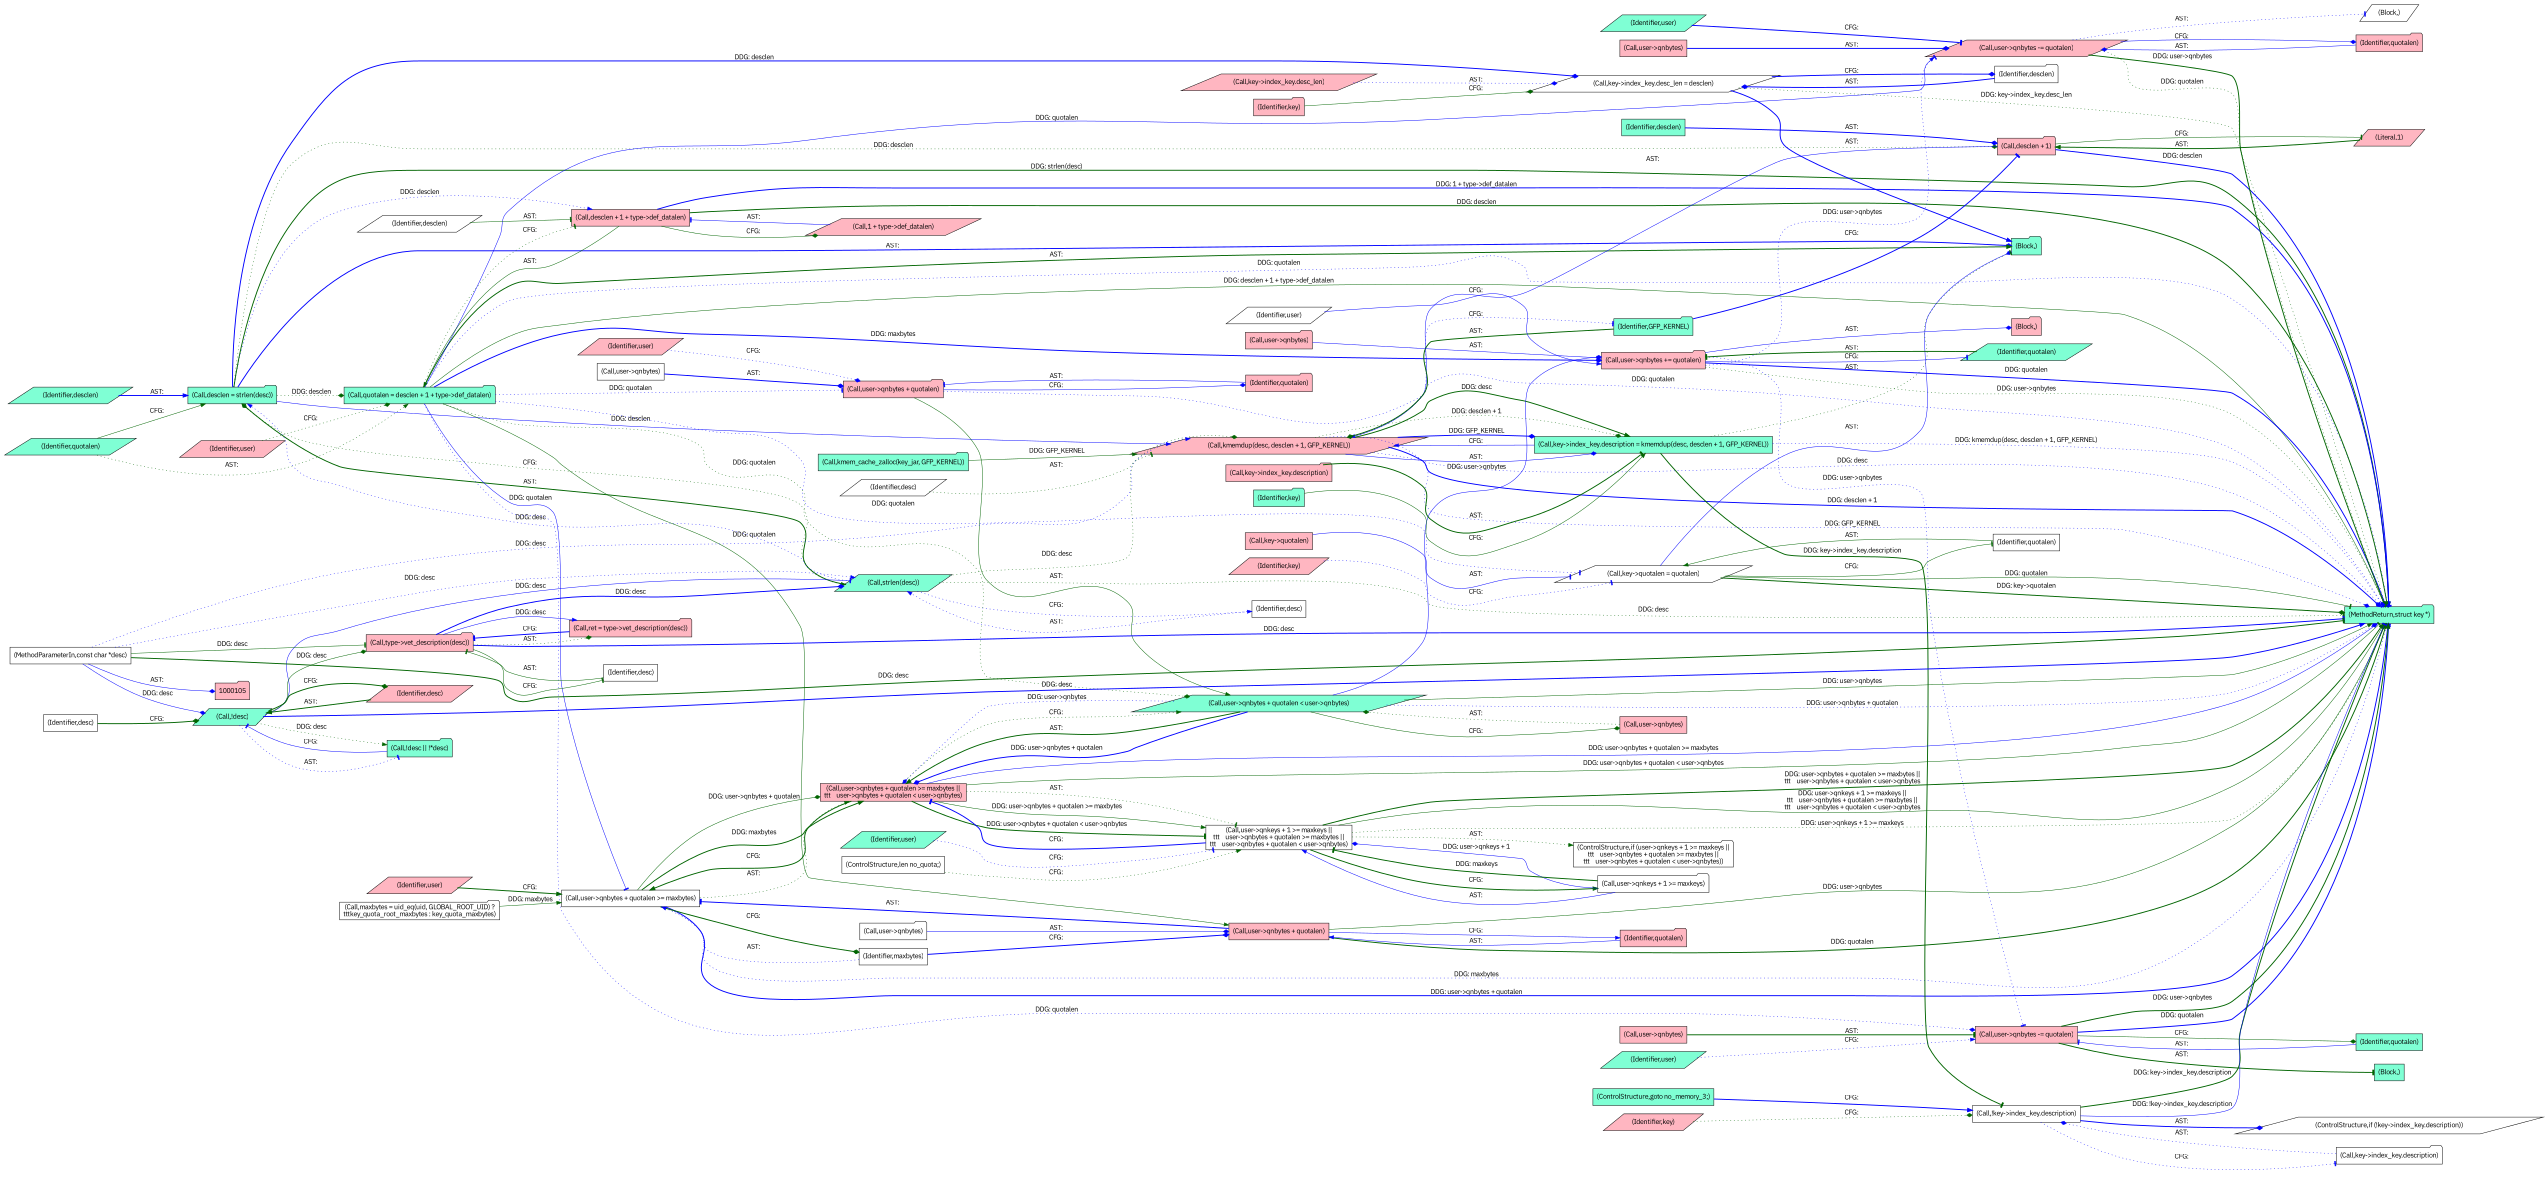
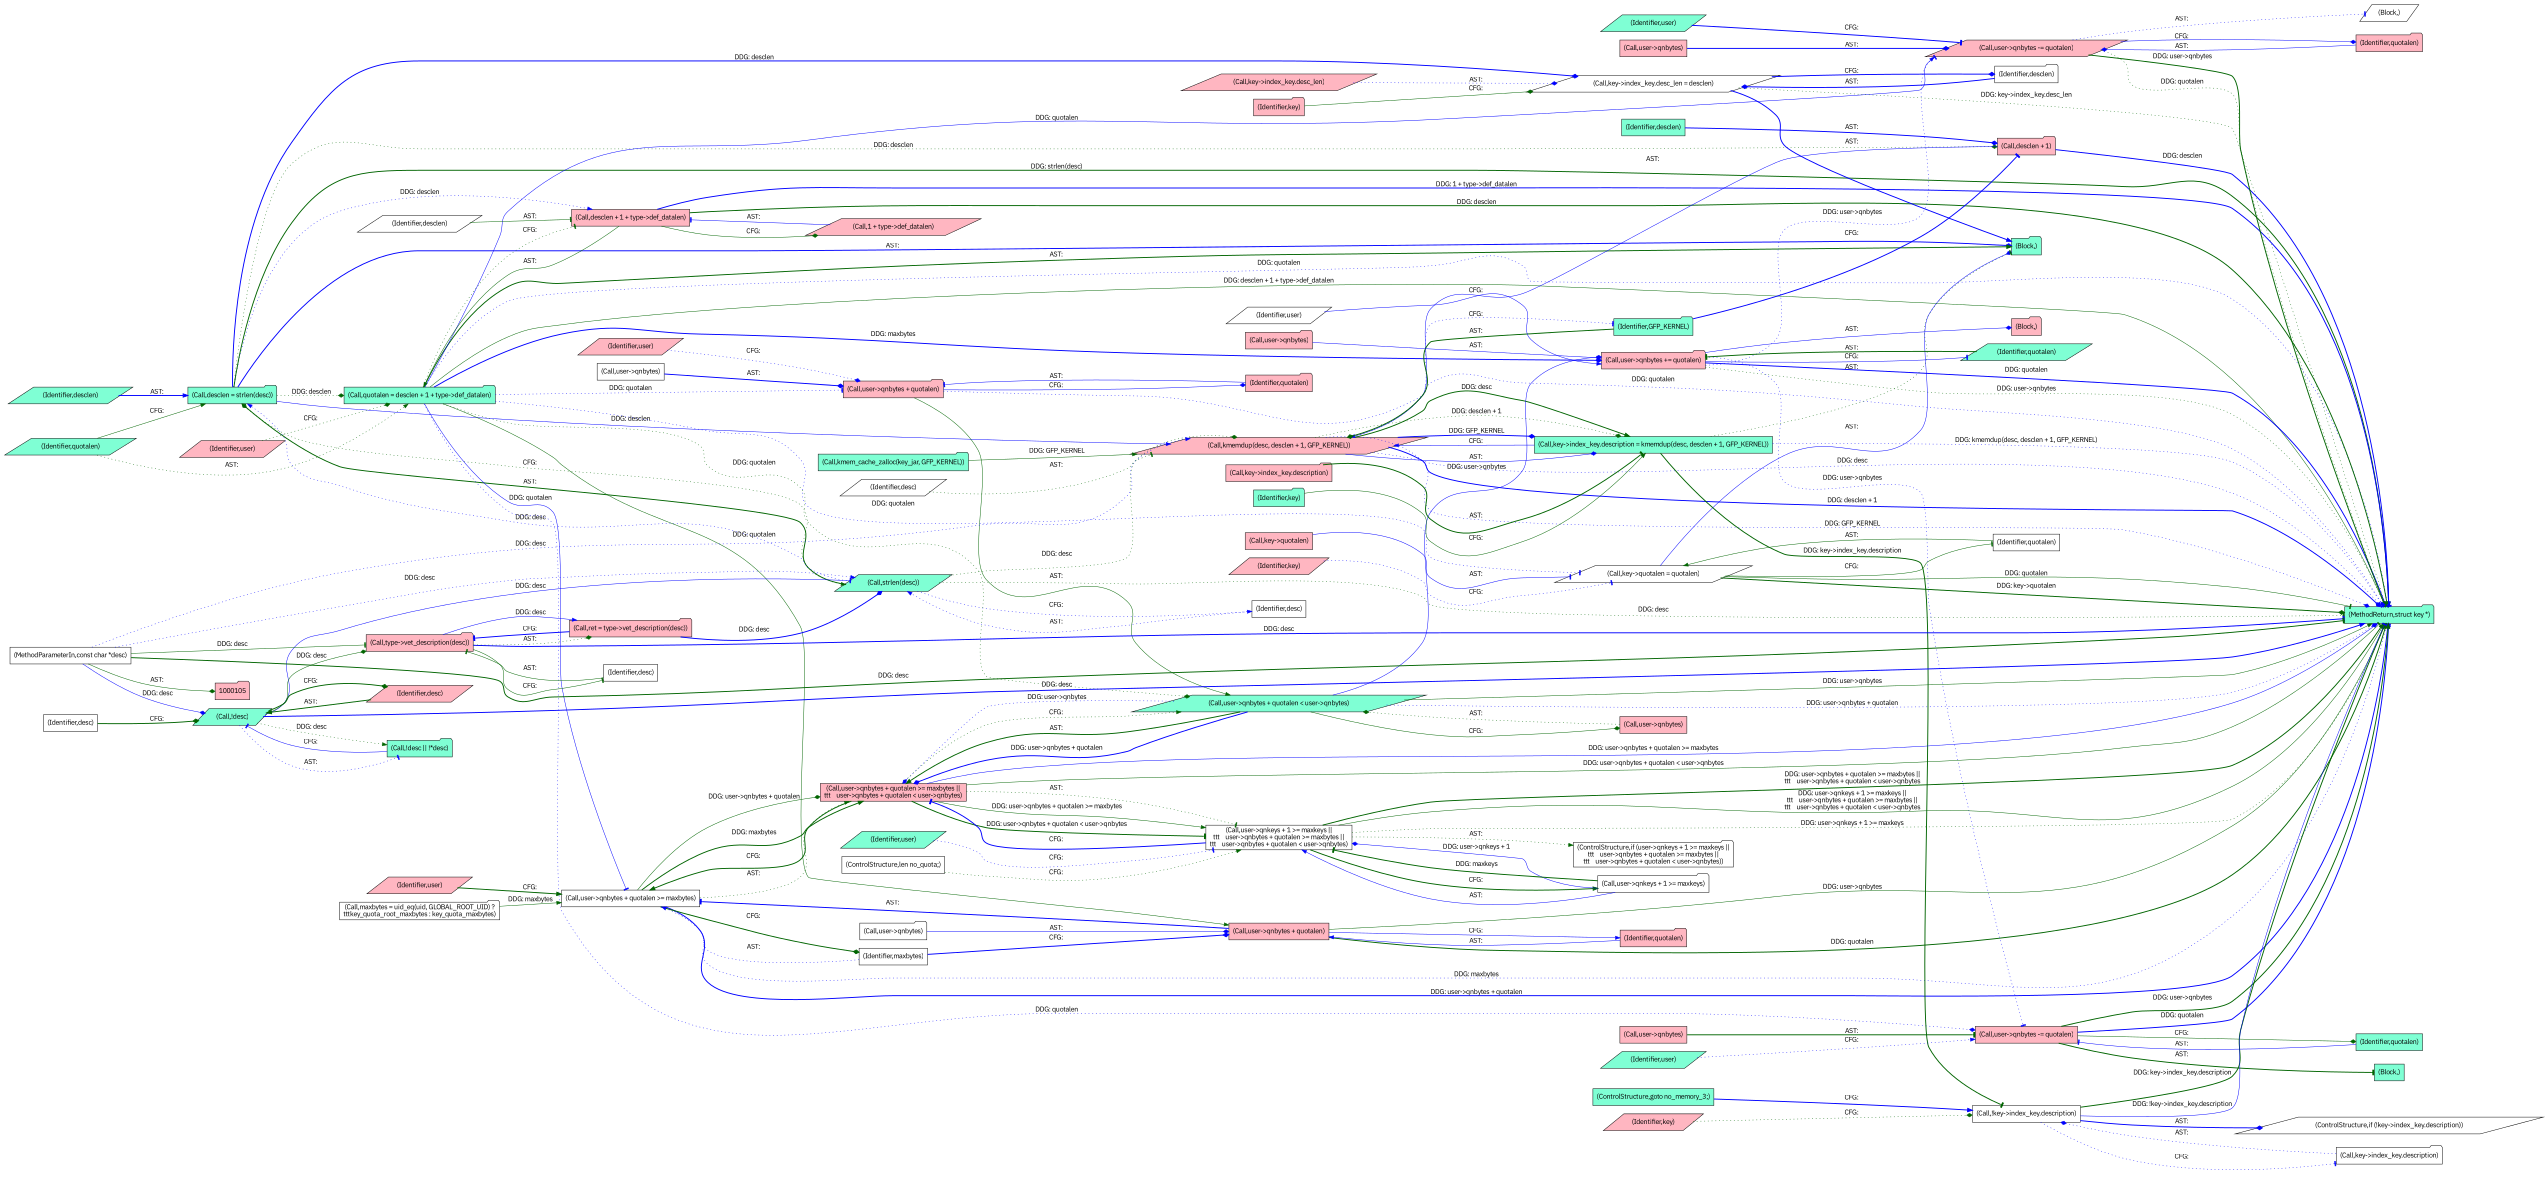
(2389, 138) -> none
(634, 597) -> (784, 637)
(147, 685) -> (147, 685)
